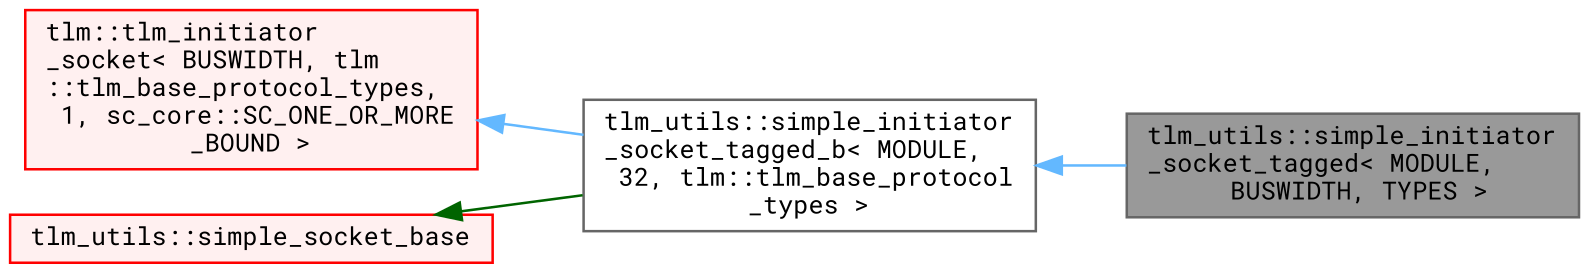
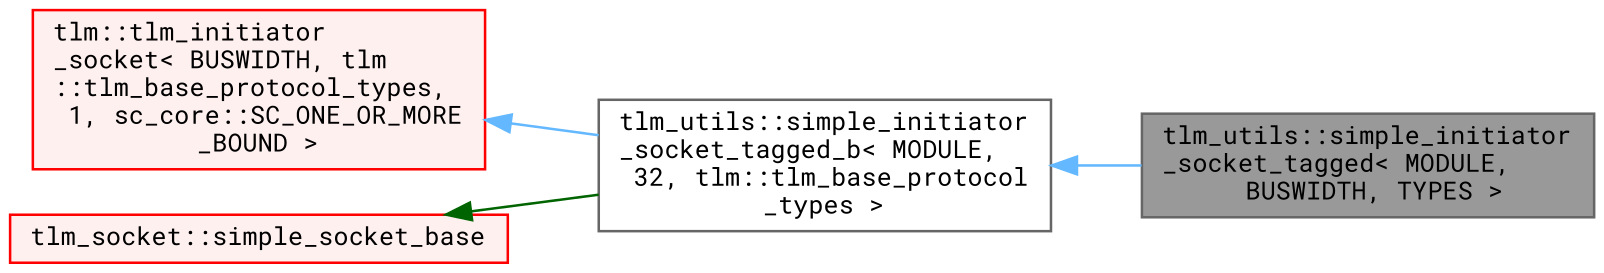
(251, 239) -> (259, 239)
